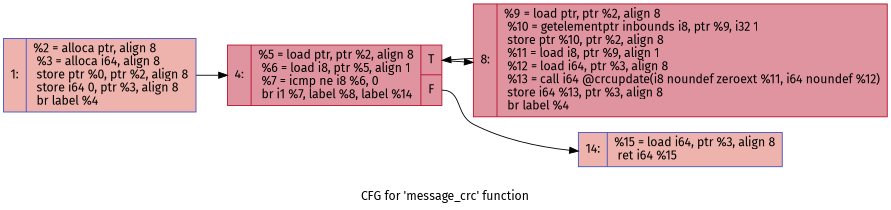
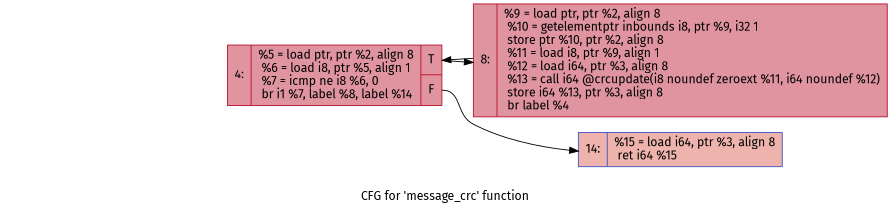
(100, 75) -> none
